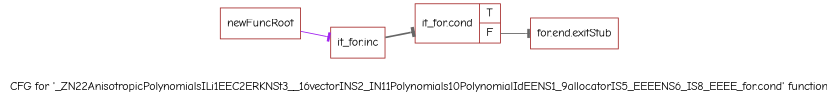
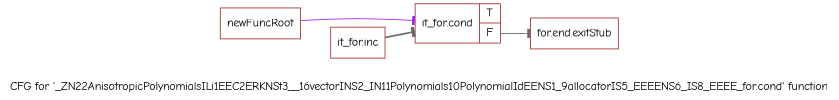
(314, 34) -> (356, 19)
